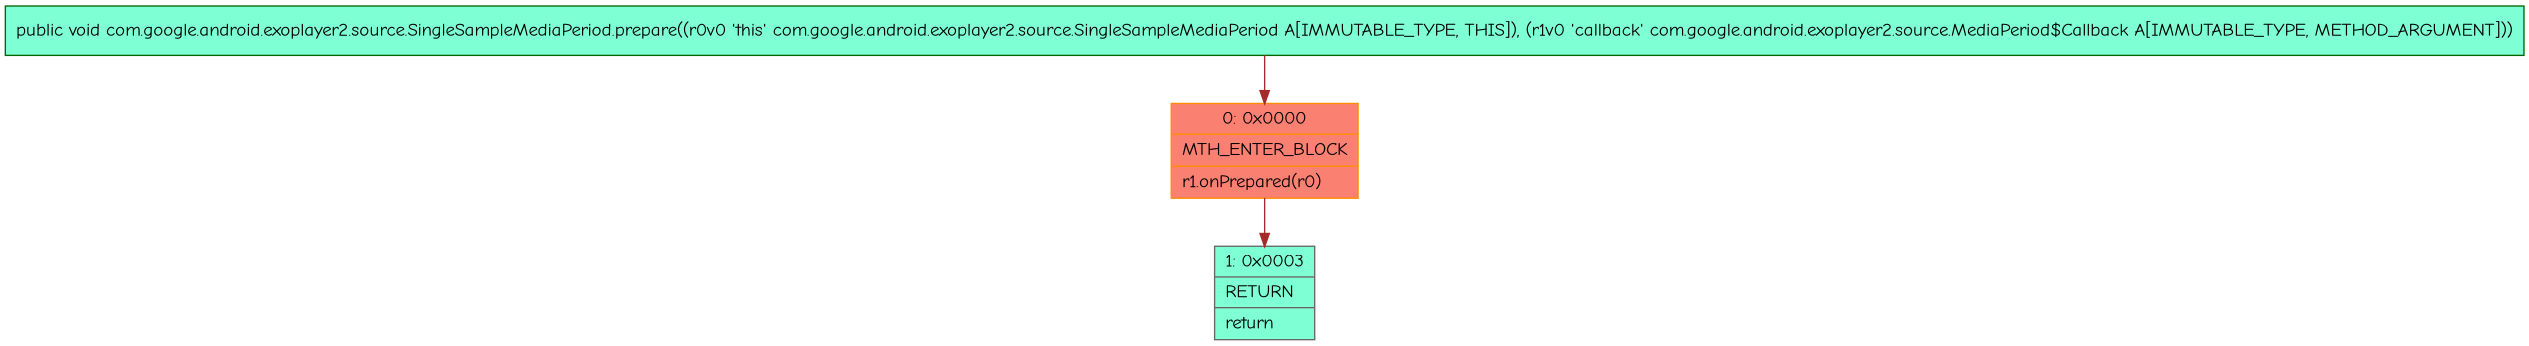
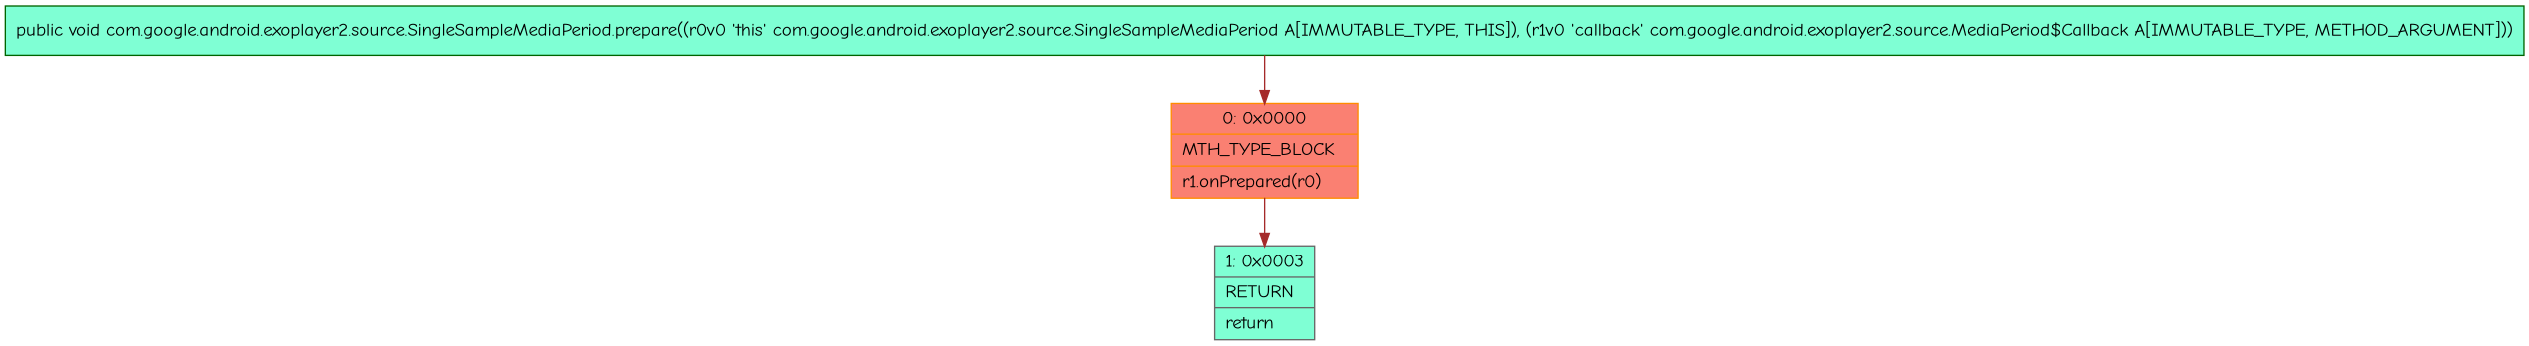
(1265, 149) -> (1259, 149)
